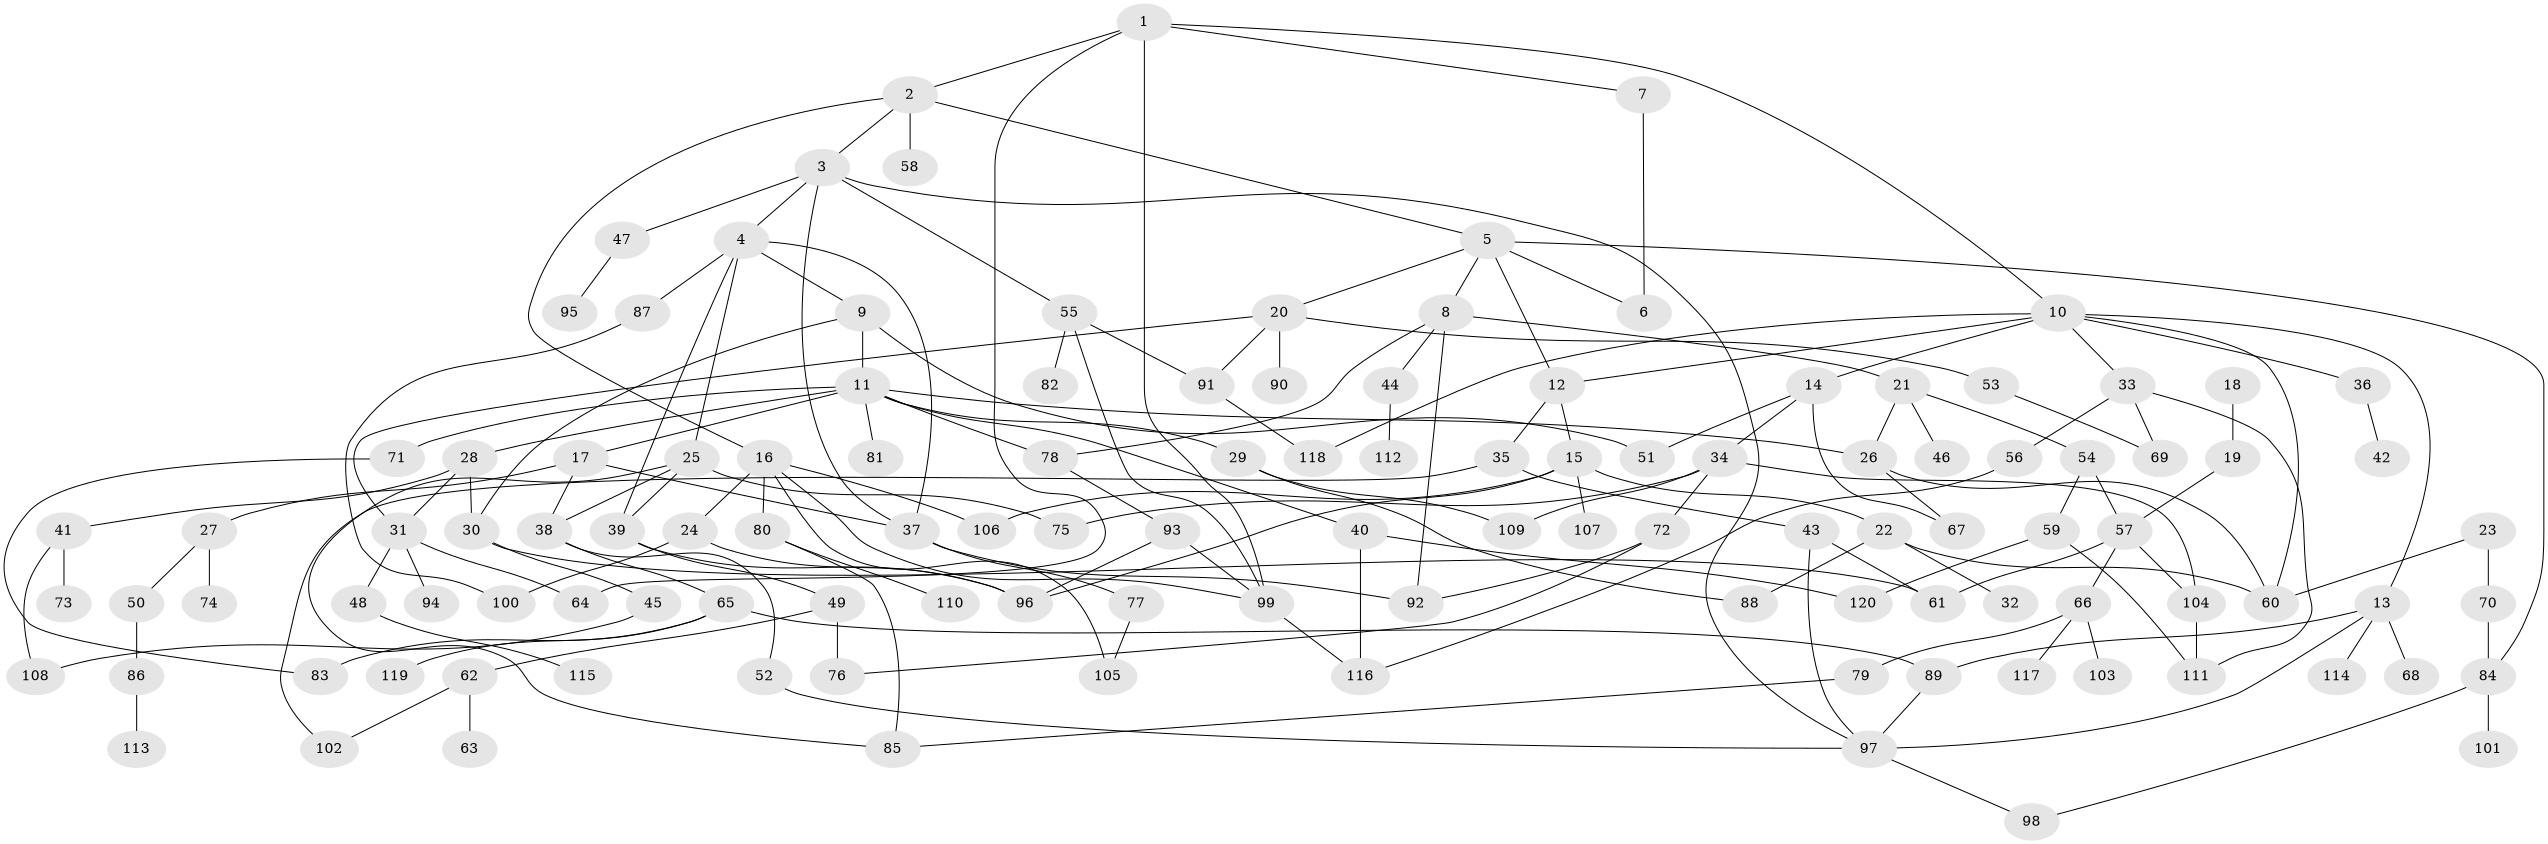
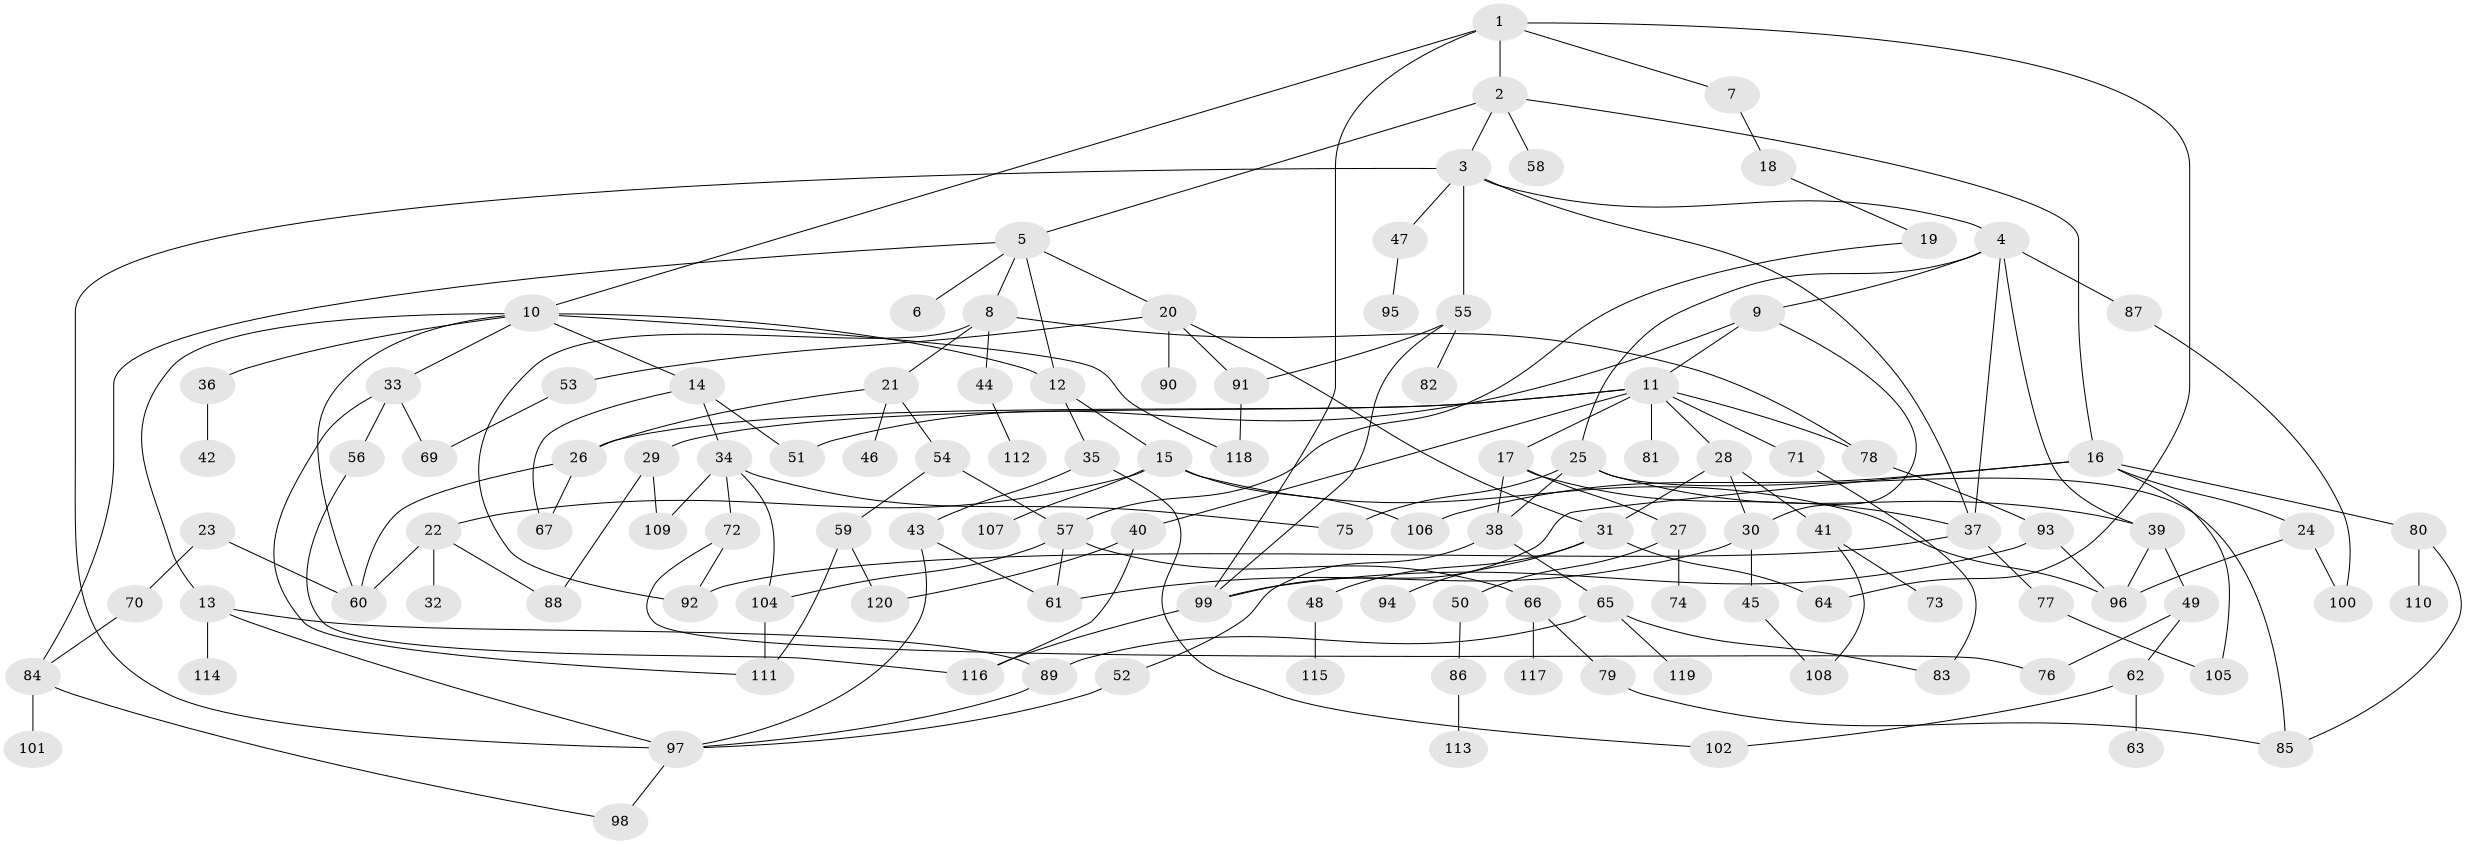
(1644, 204) -> (1749, 128)
(2103, 677) -> none
(2412, 677) -> none
